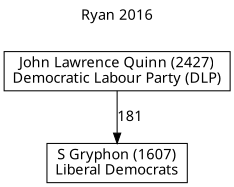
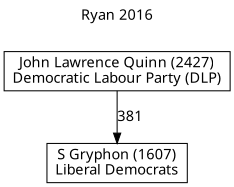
(130, 117) -> (130, 117)
